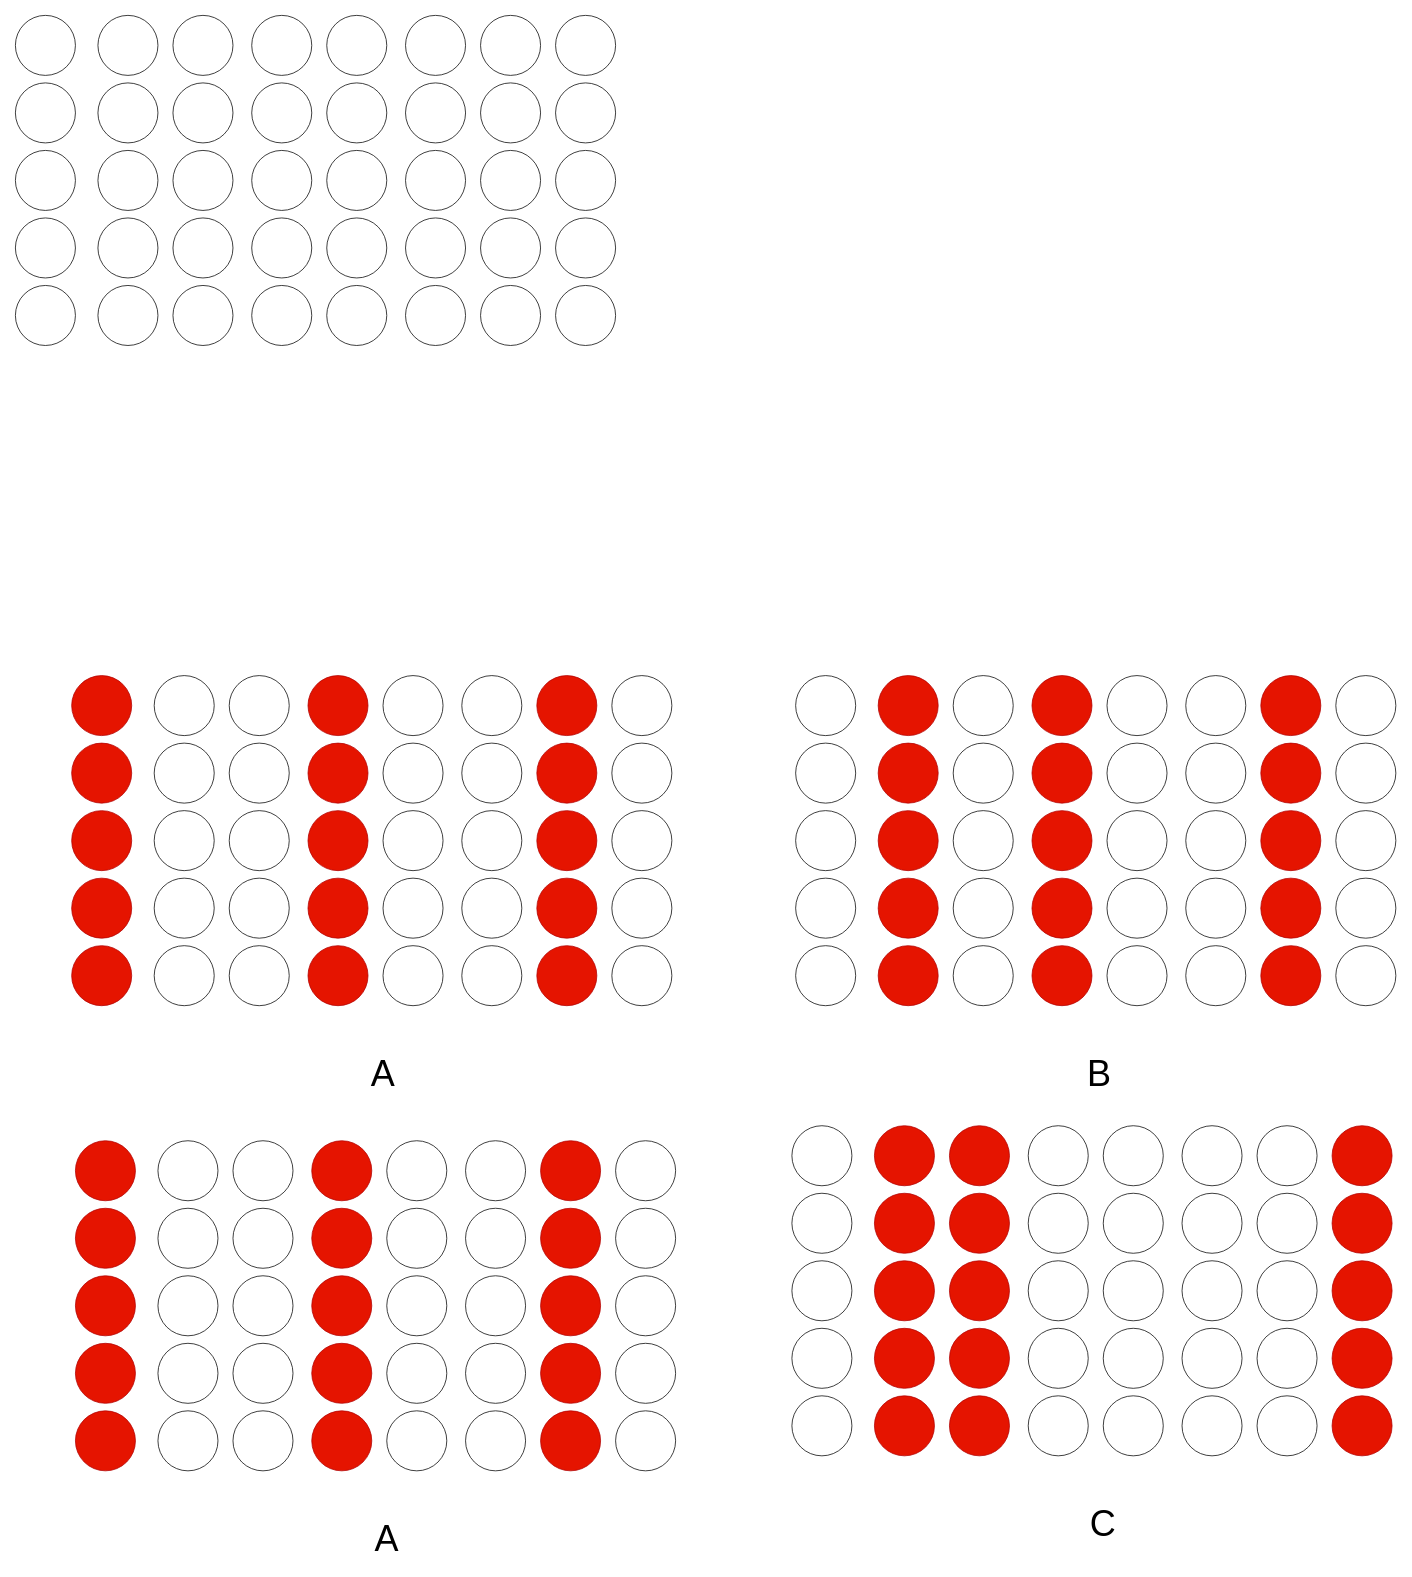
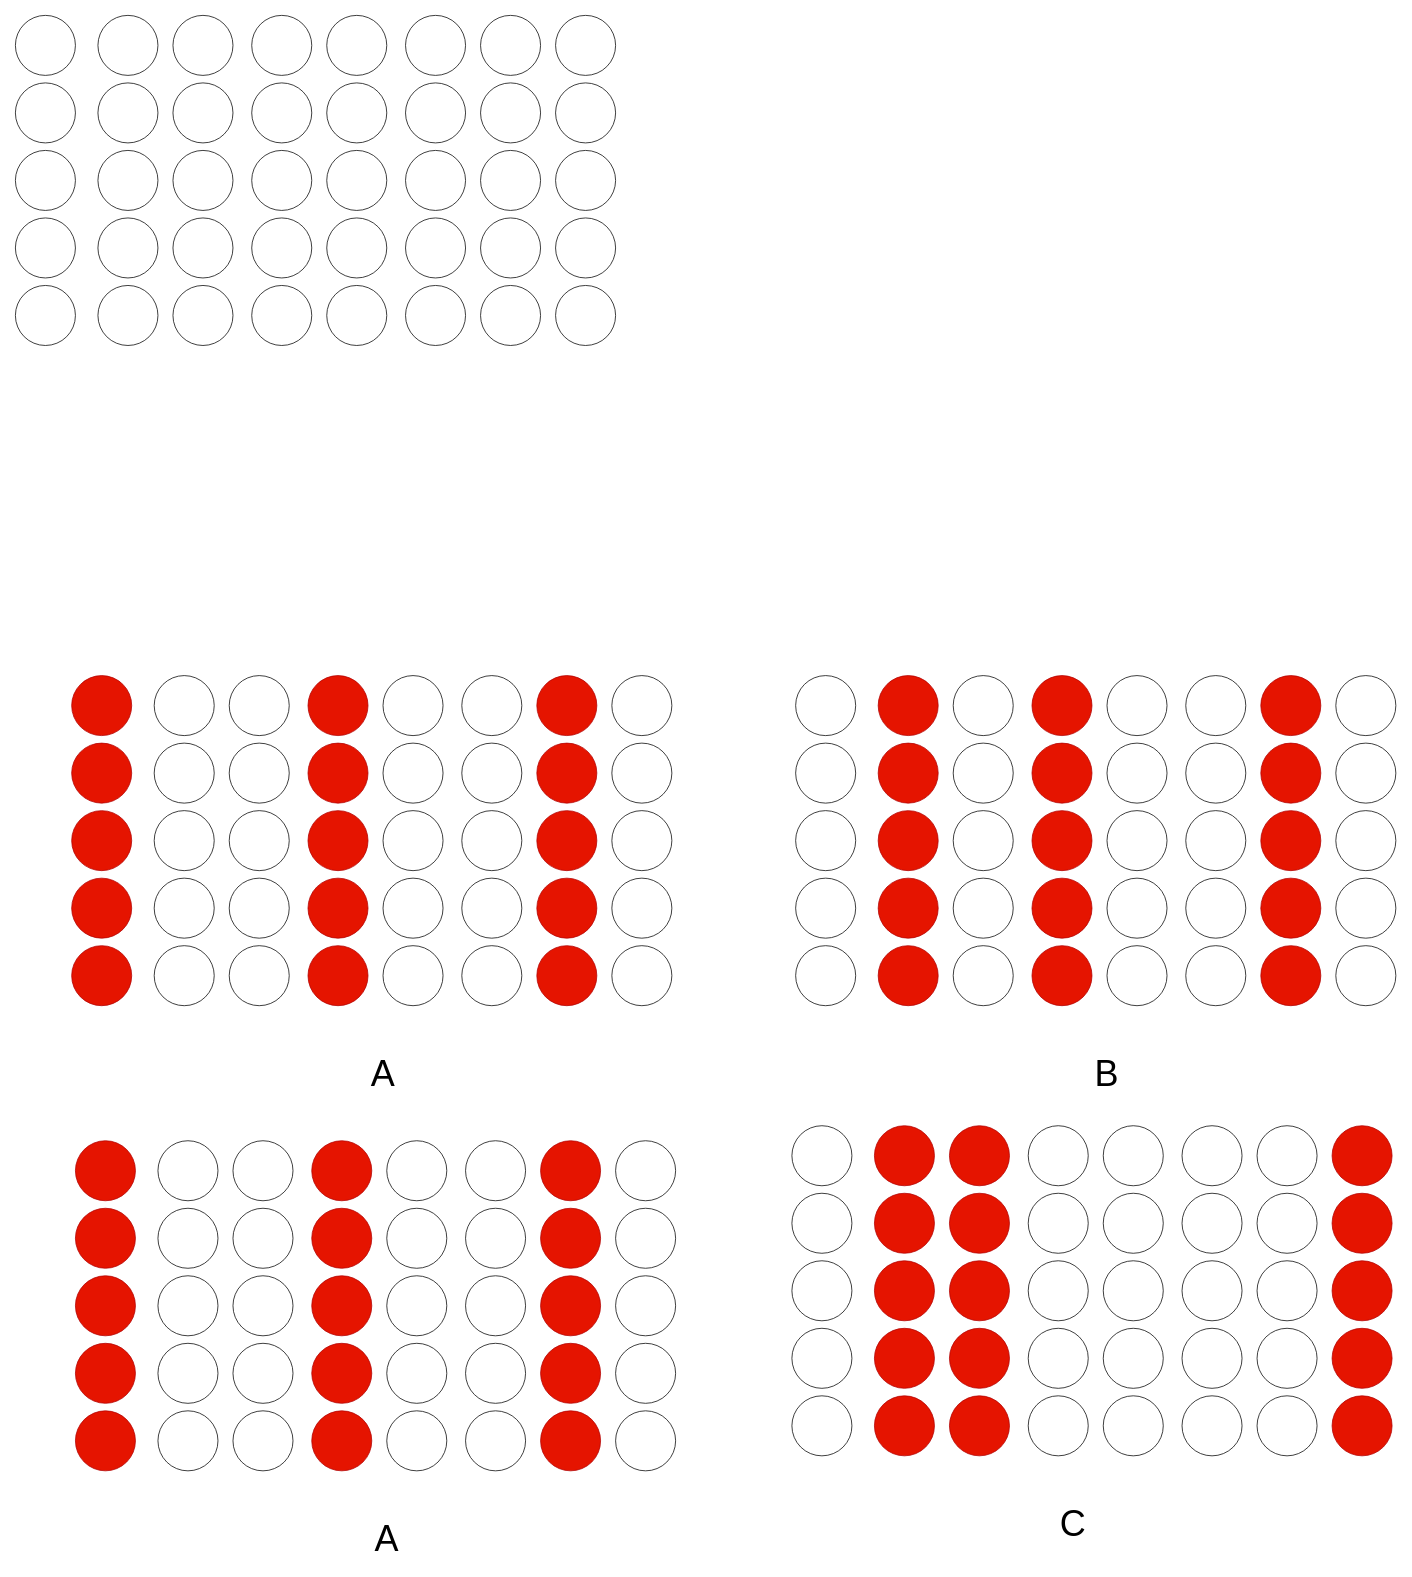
(1099, 1073) -> (1107, 1073)
(1103, 1523) -> (1073, 1523)
